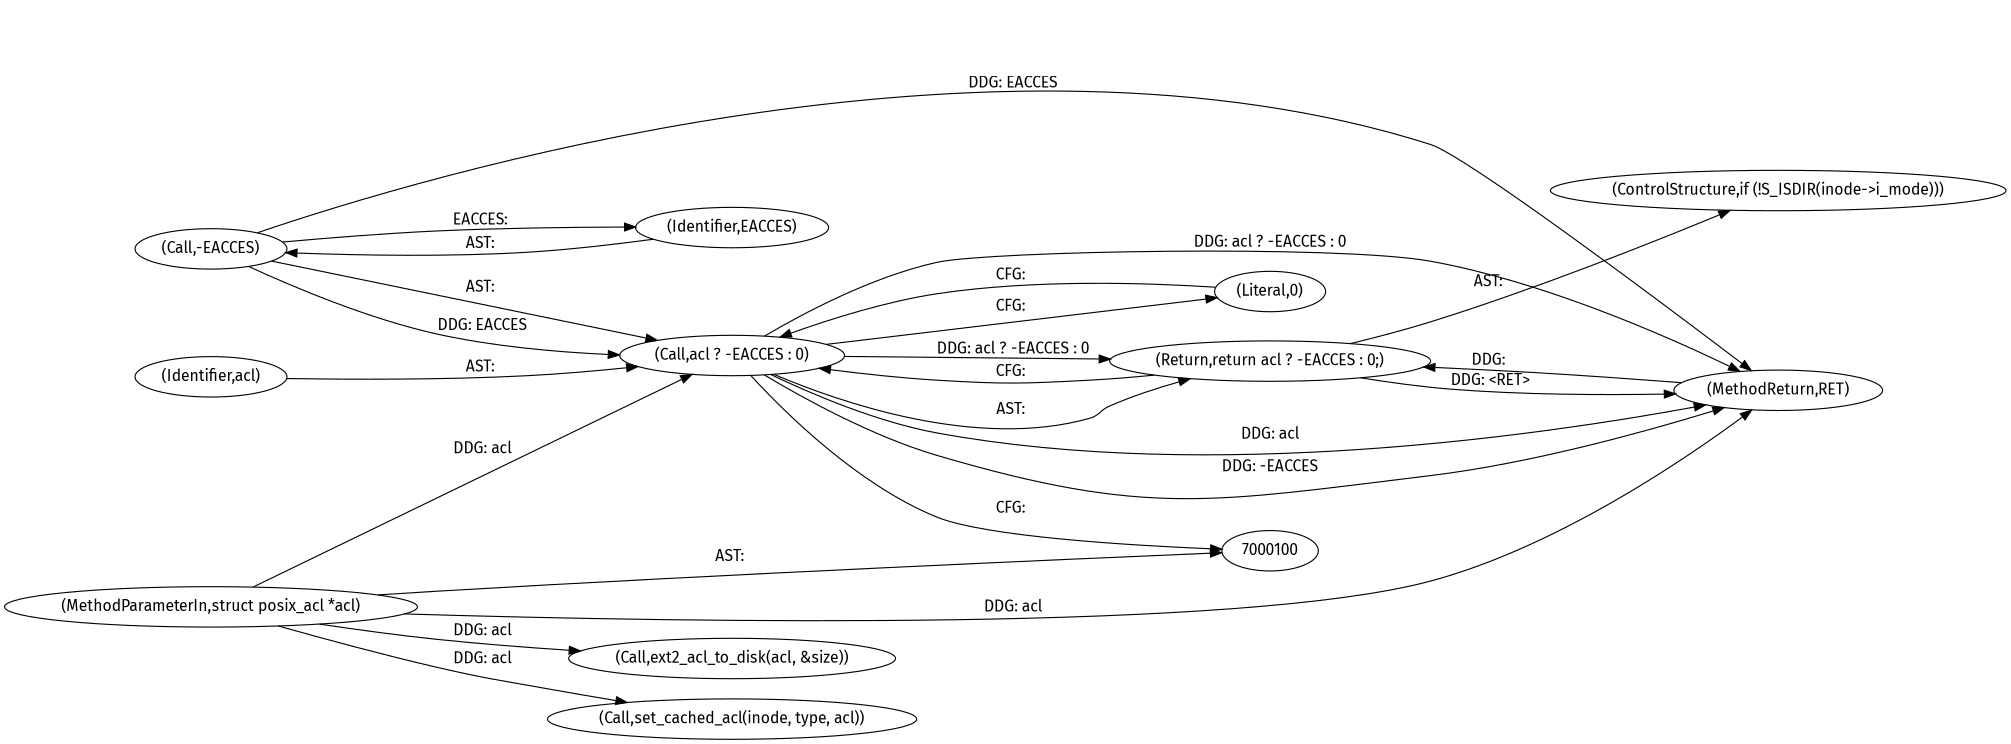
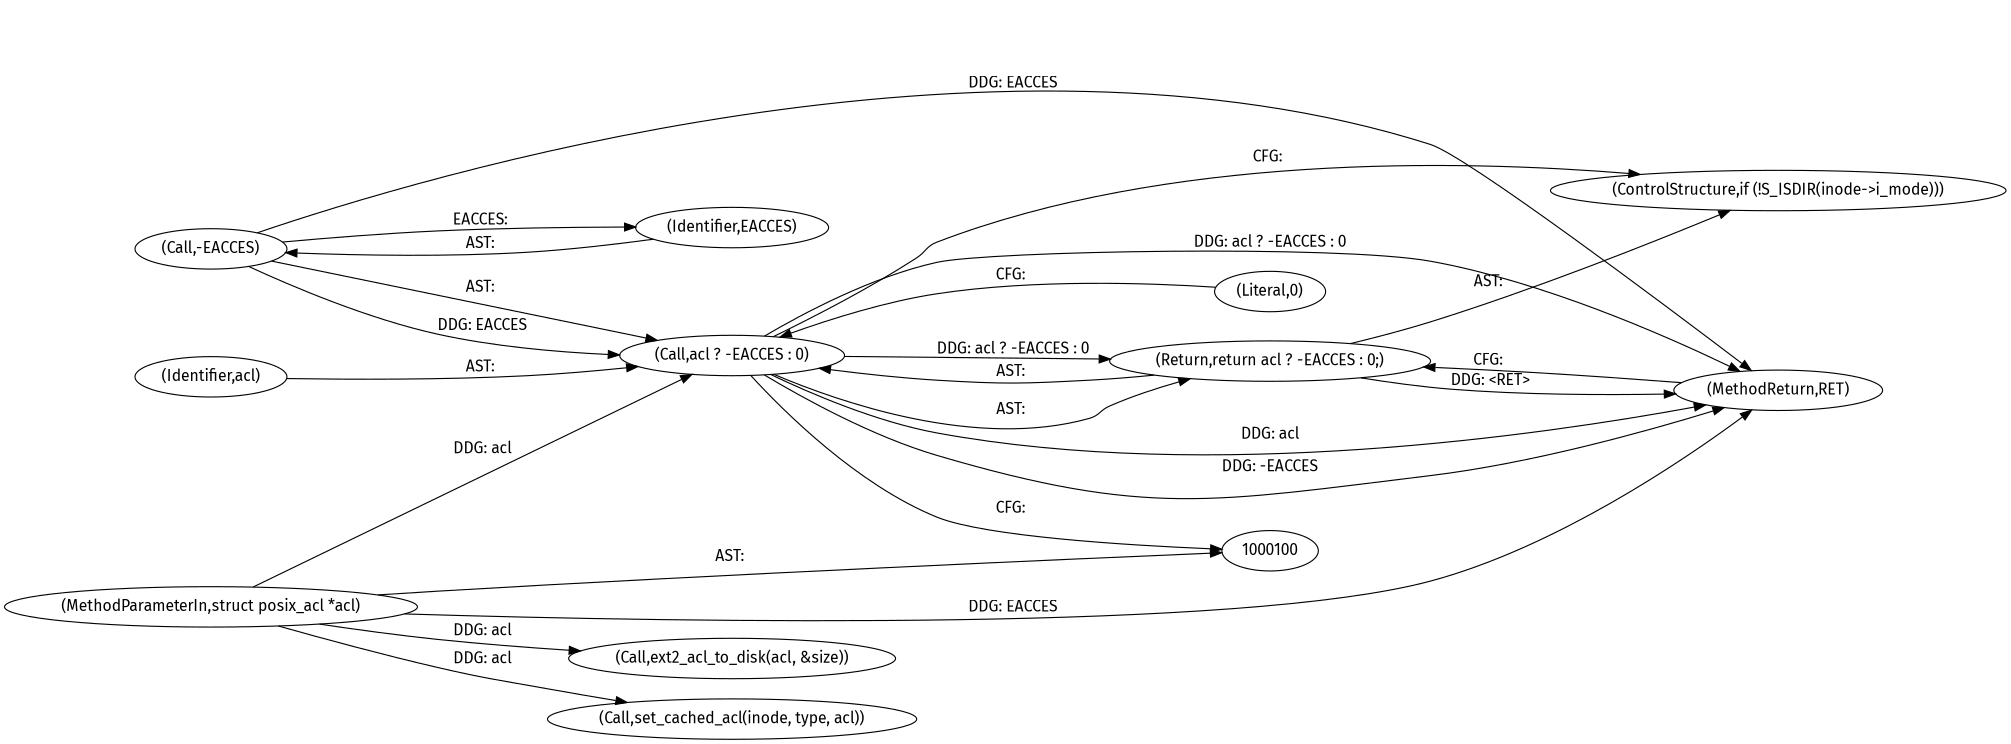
(1016, 322) -> (1185, 182)
(1491, 361) -> (1491, 361)
(1013, 372) -> (1013, 372)
(1270, 551) -> (1270, 551)
(1013, 607) -> (1013, 607)
